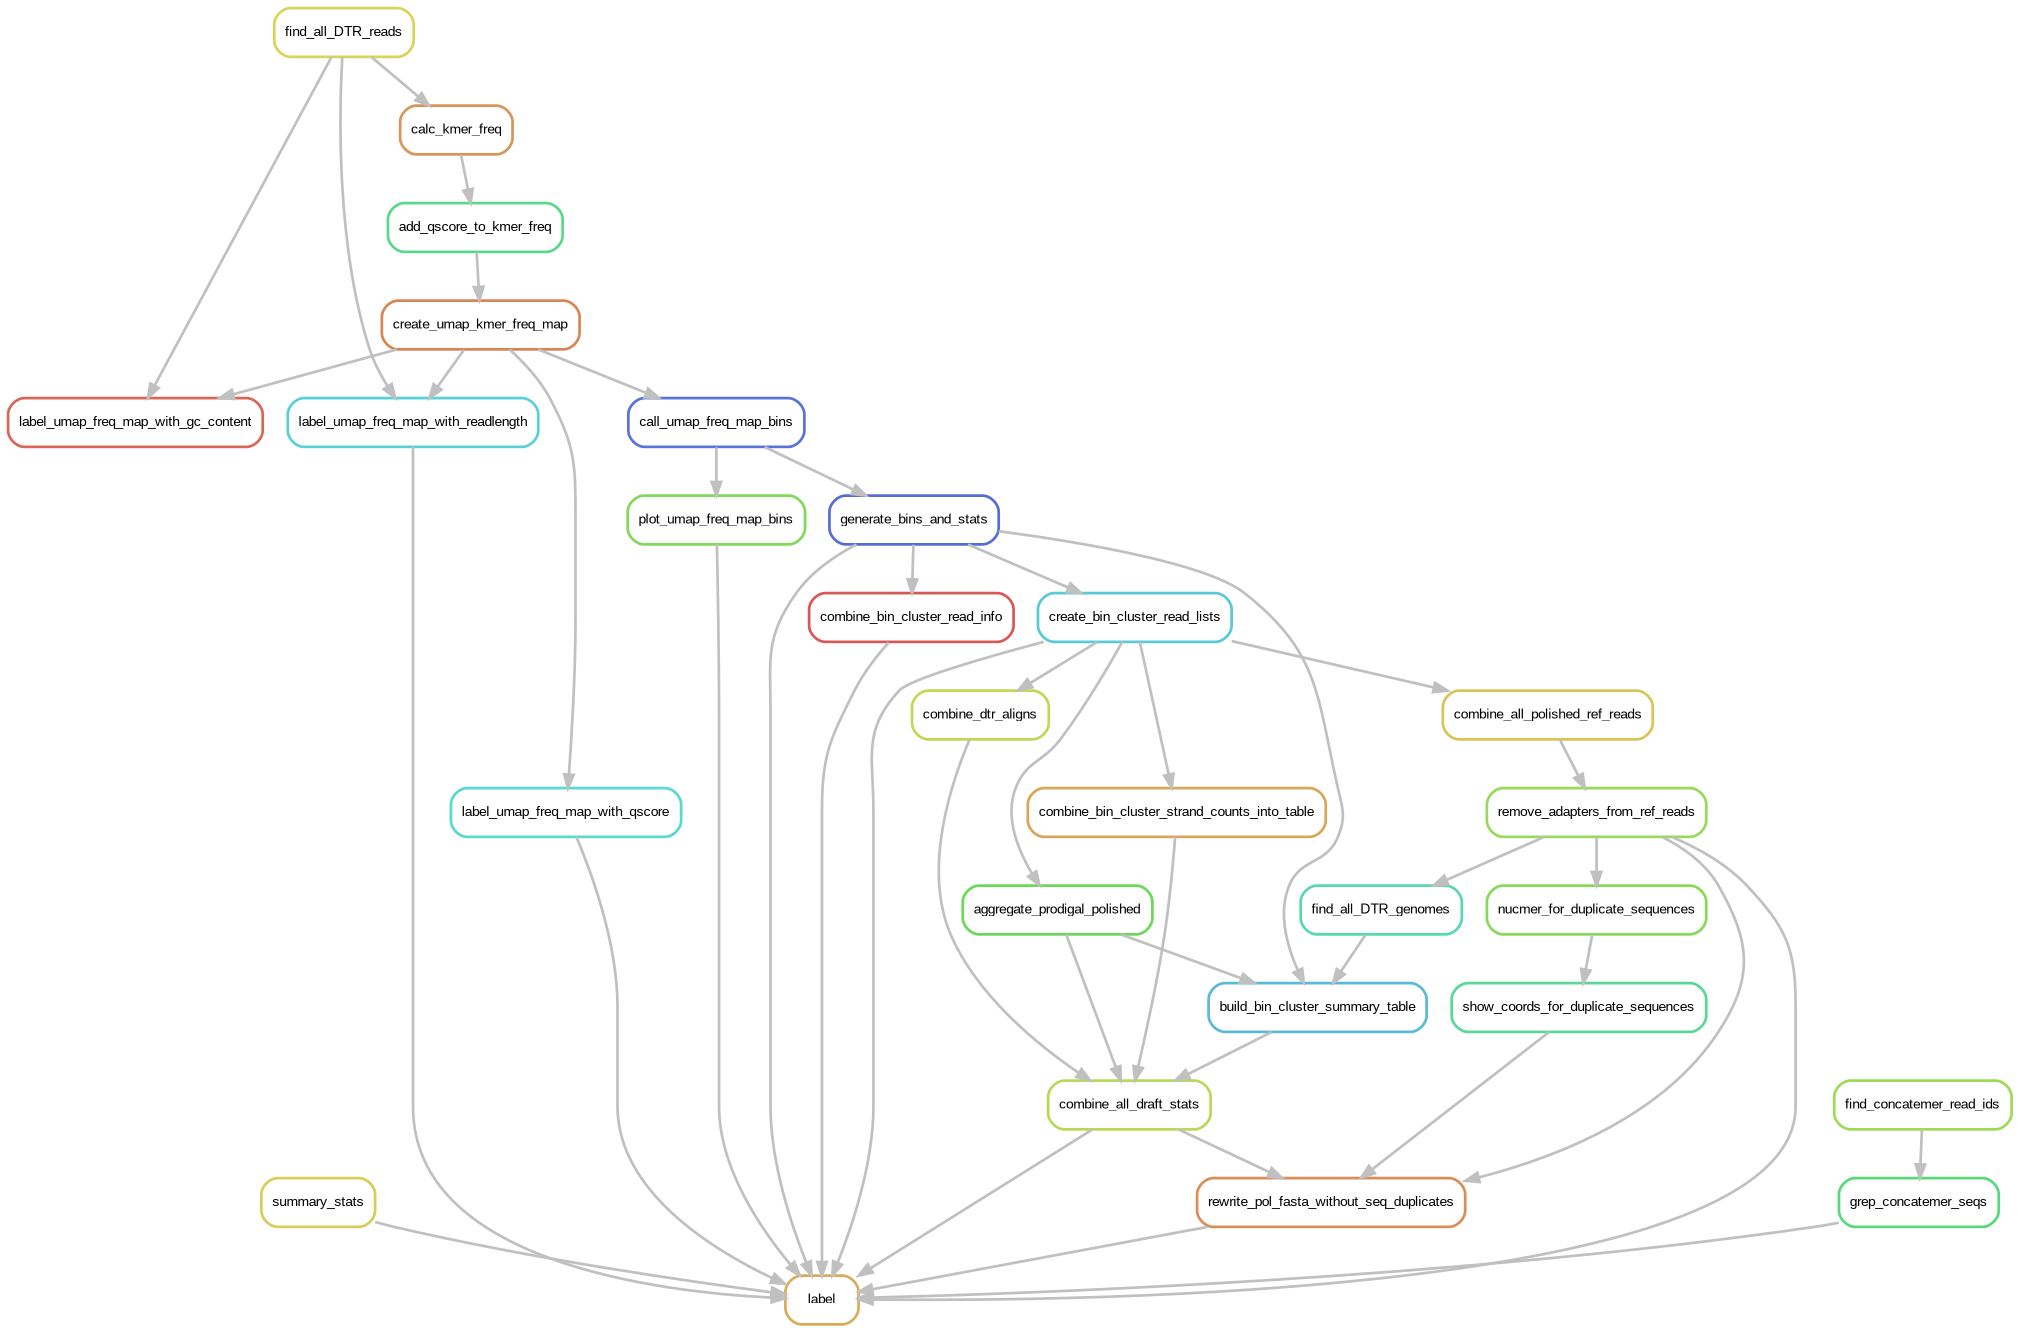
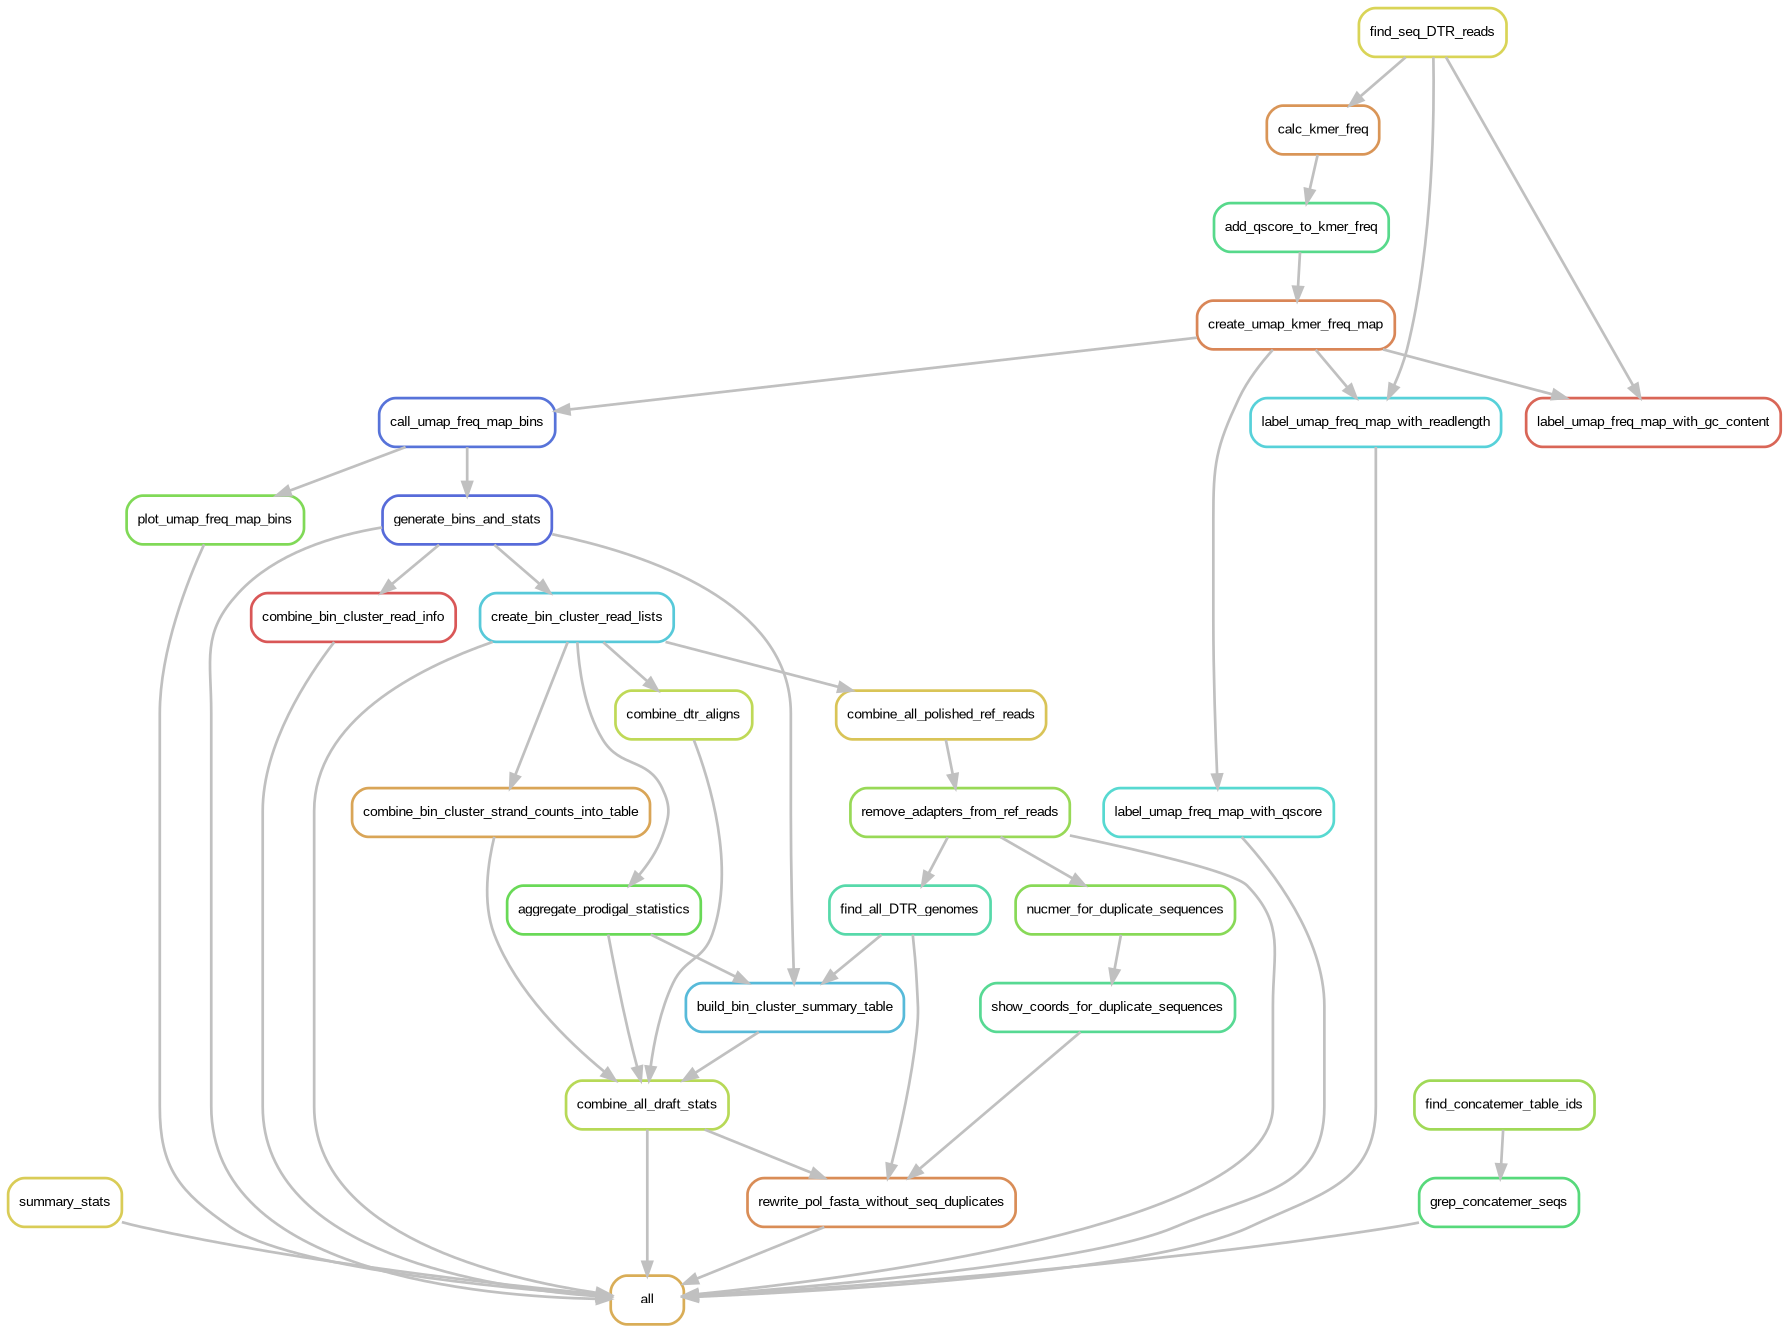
(344, 32) -> (1433, 32)
(1058, 910) -> (604, 910)
(1702, 1053) -> (915, 1050)
(1923, 1105) -> (1504, 1105)
(822, 1300) -> (647, 1300)
